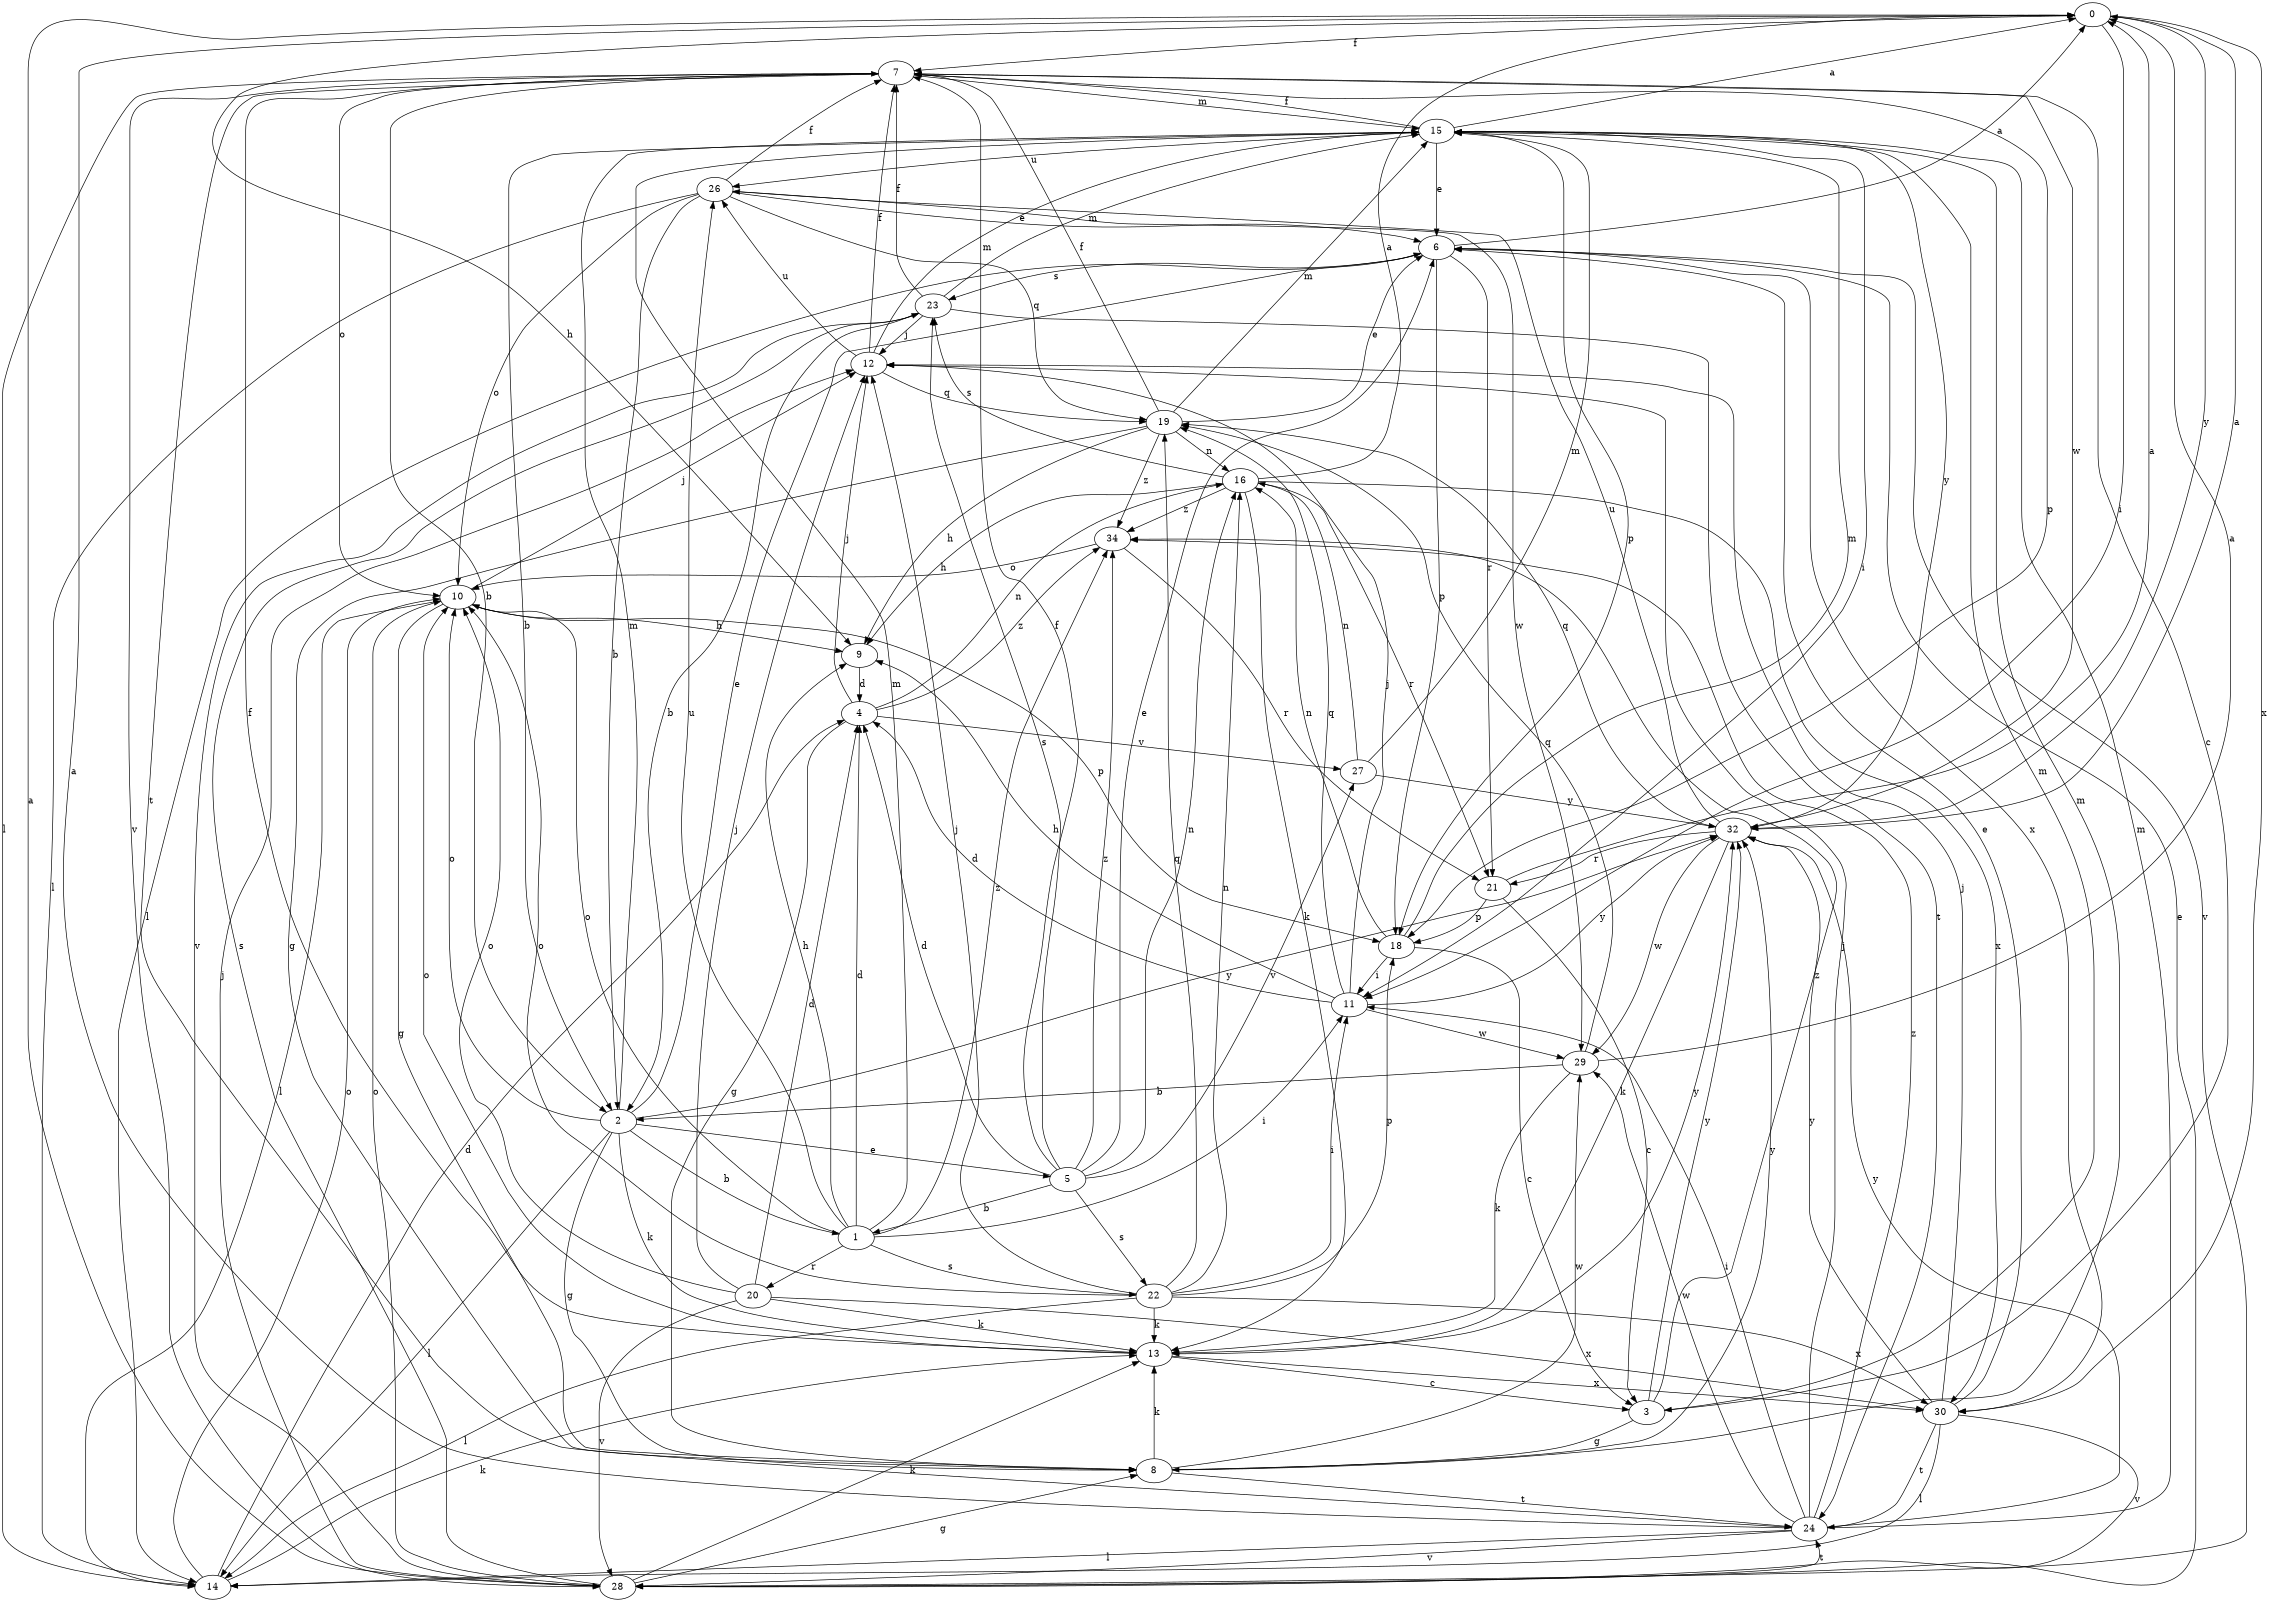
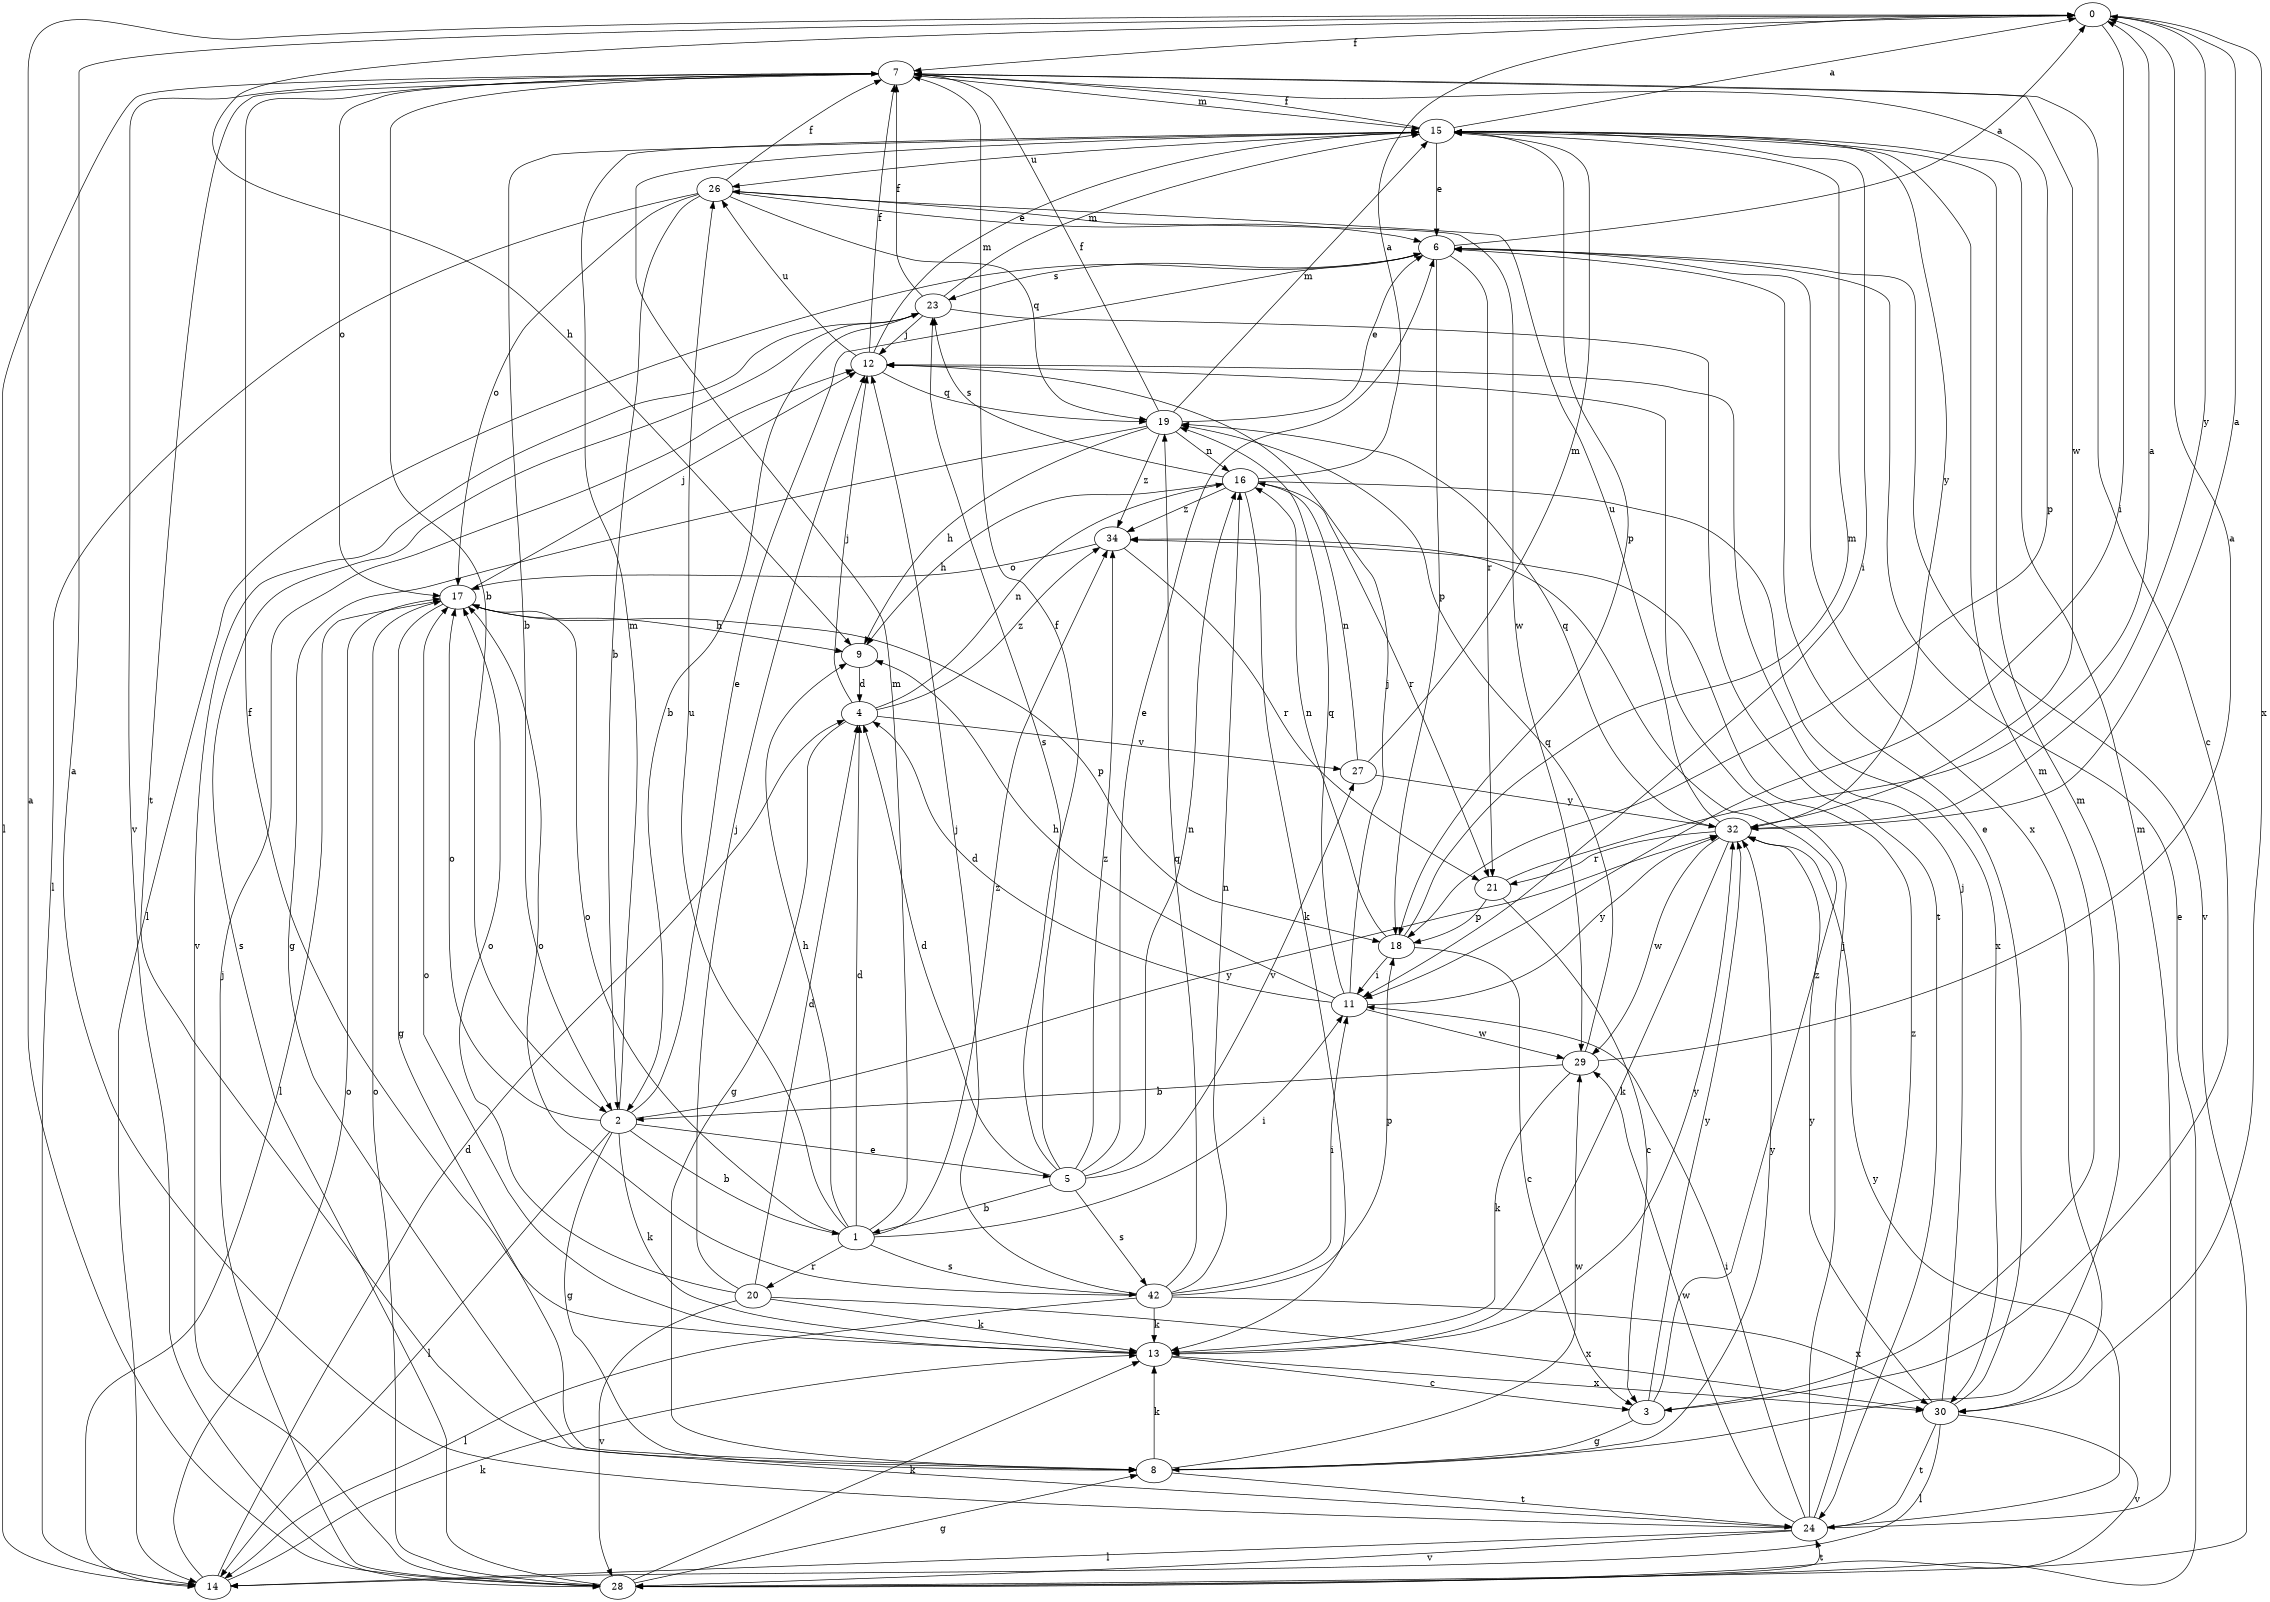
(458, 597) -> (458, 597)
(1154, 1296) -> (1154, 1296)
